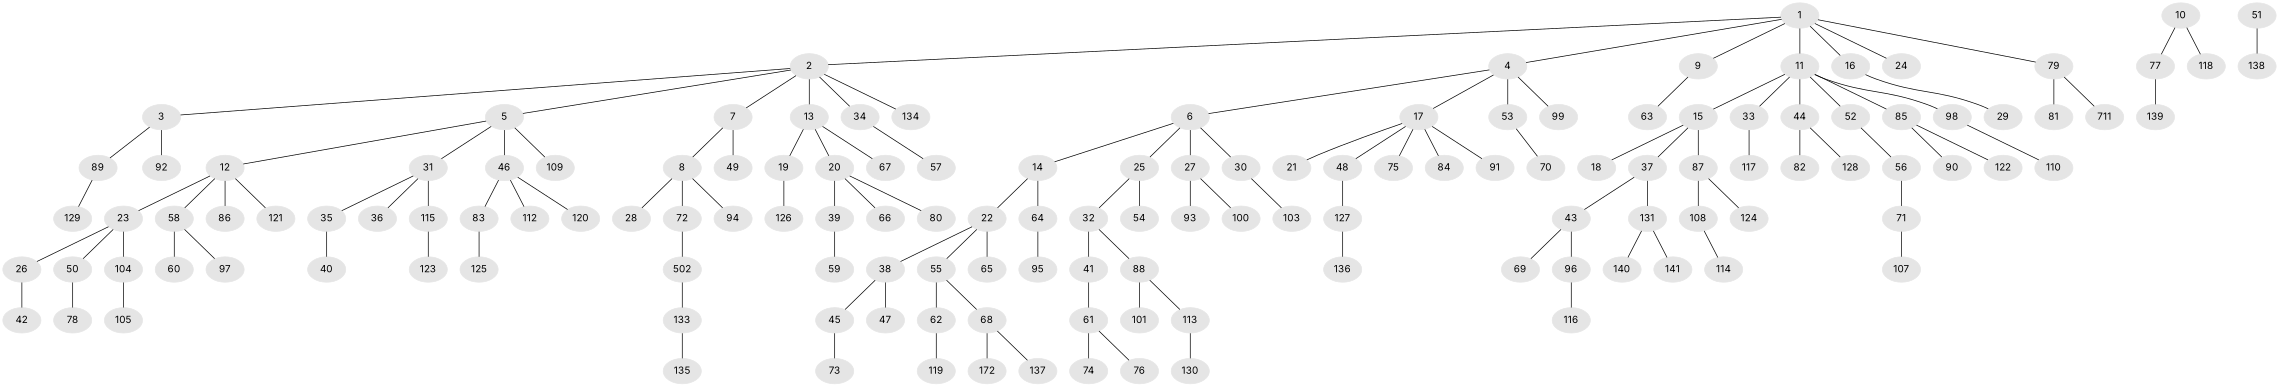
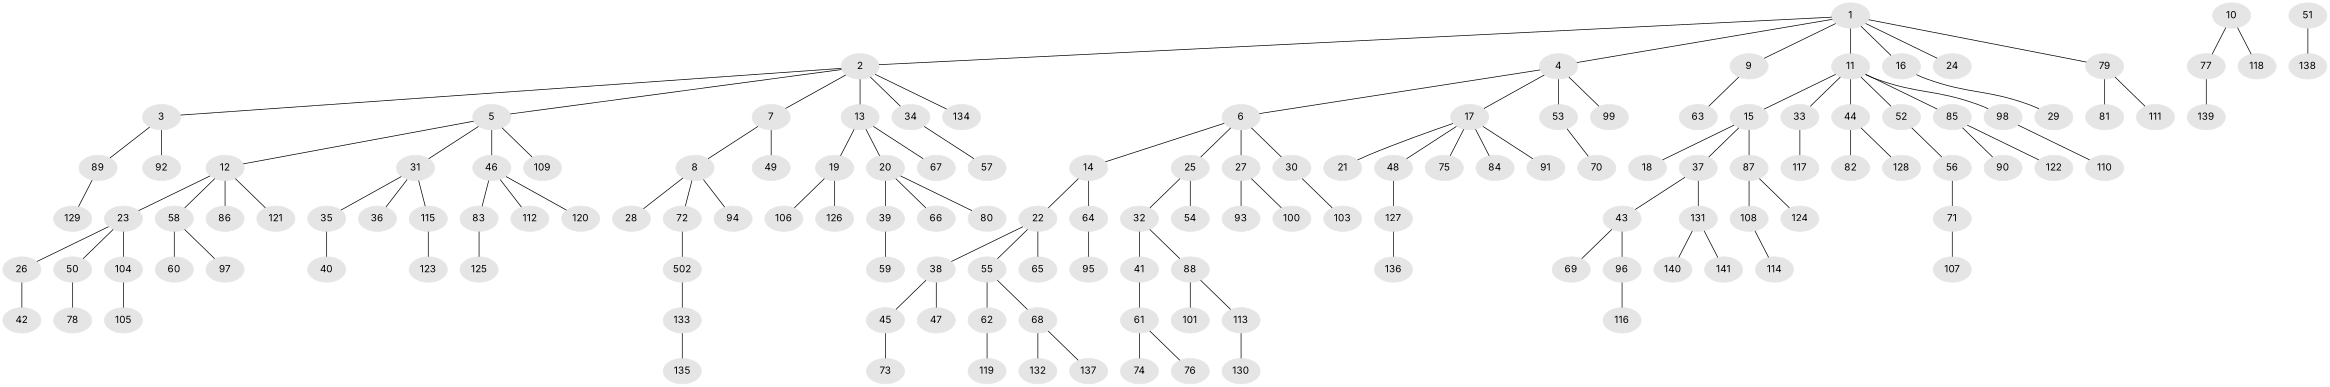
(2105, 117) -> (2155, 117)
none -> (784, 219)
(987, 371) -> (1038, 371)
